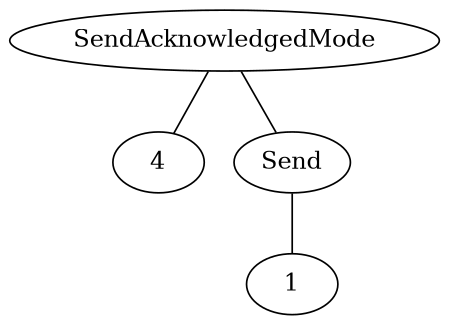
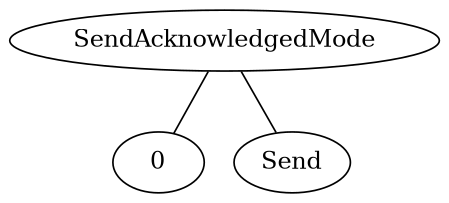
(159, 162) -> (159, 162)
(292, 284) -> none
